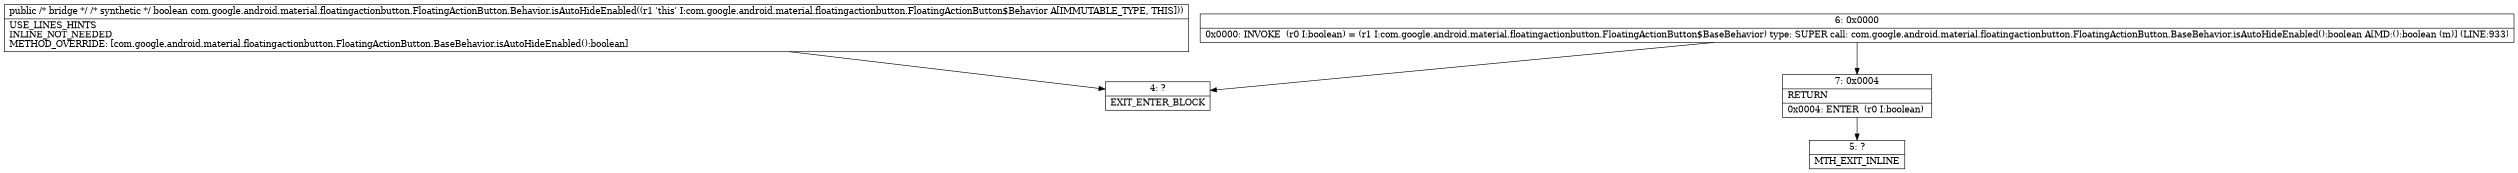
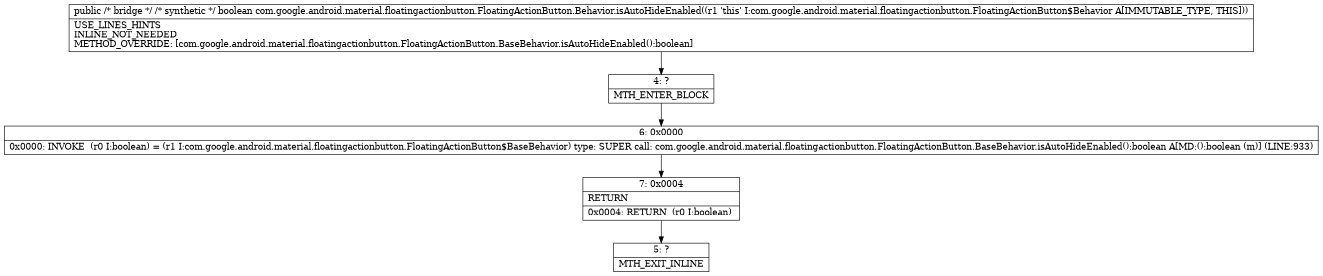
(1465, 66) -> (661, 111)
(1158, 103) -> (661, 96)
(1857, 110) -> (661, 213)
